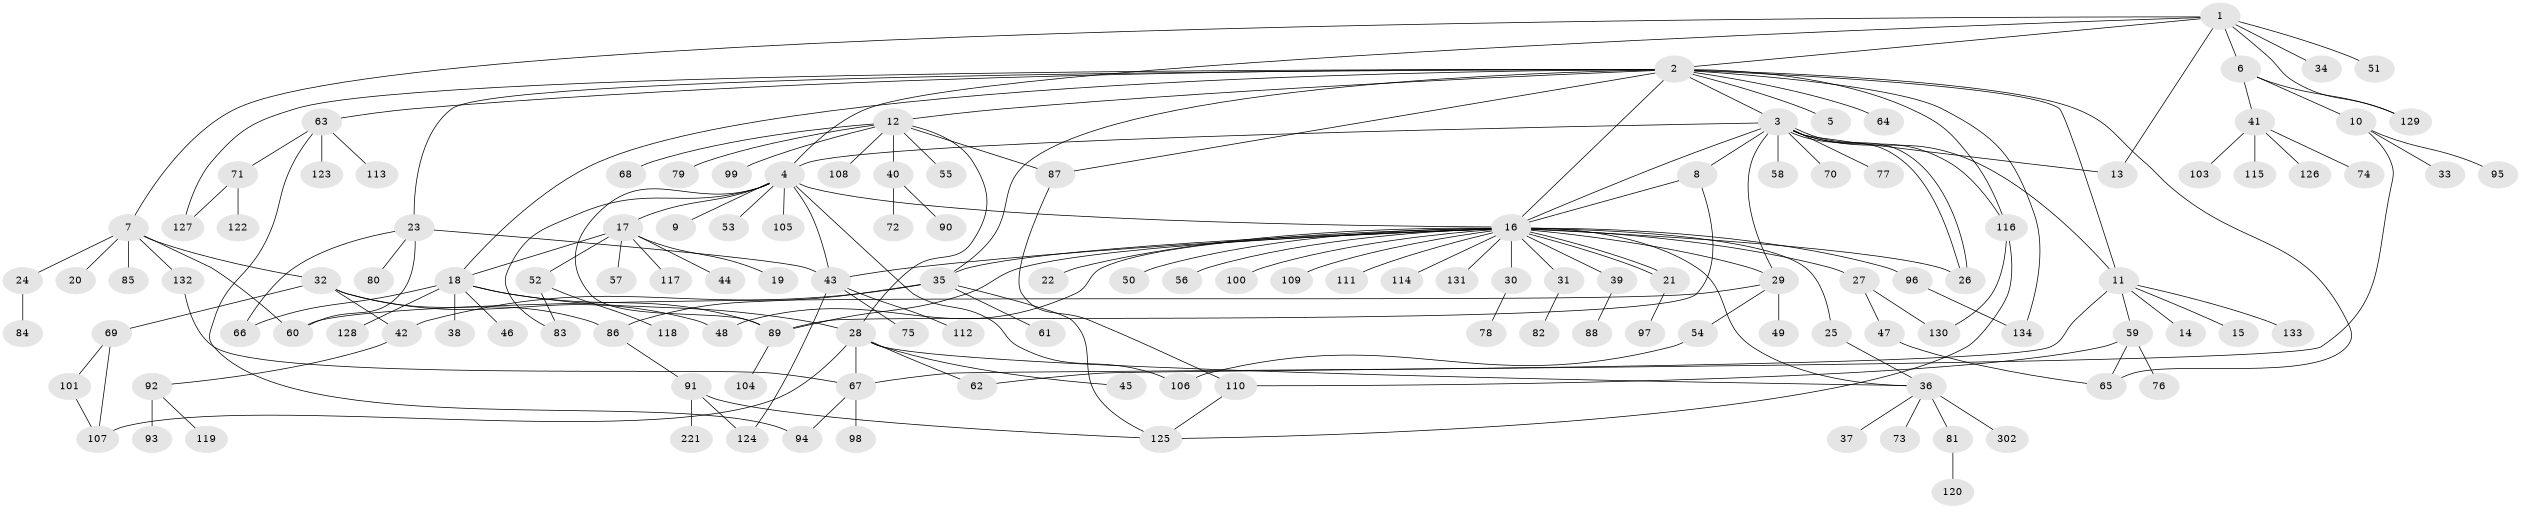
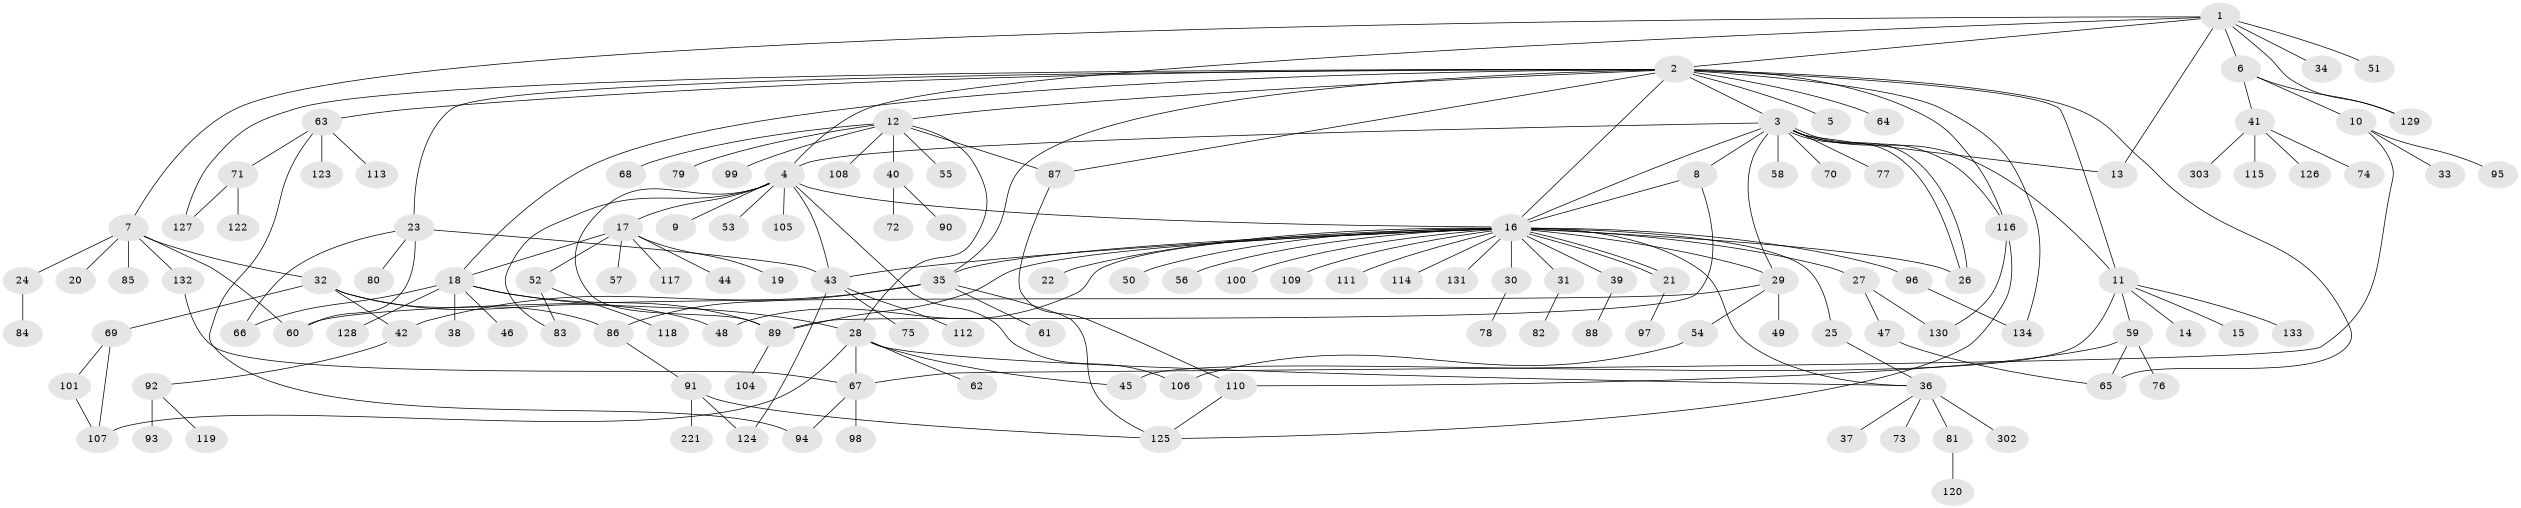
(2200, 175) -> (2200, 175)
(1564, 367) -> (1718, 370)
